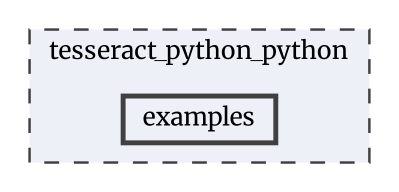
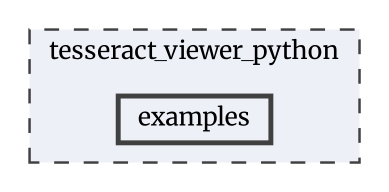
(199, 53) -> (195, 53)
